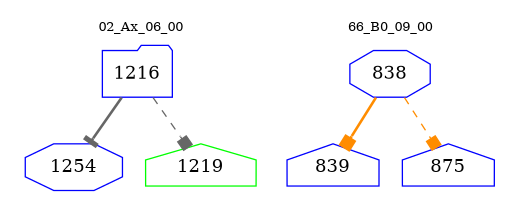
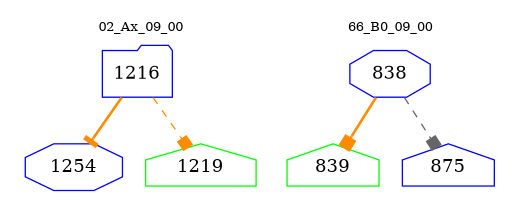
(141, 28) -> (141, 28)
(167, 117) -> (167, 117)
(417, 117) -> (417, 117)
(107, 118) -> (107, 118)
(333, 167) -> (333, 167)
